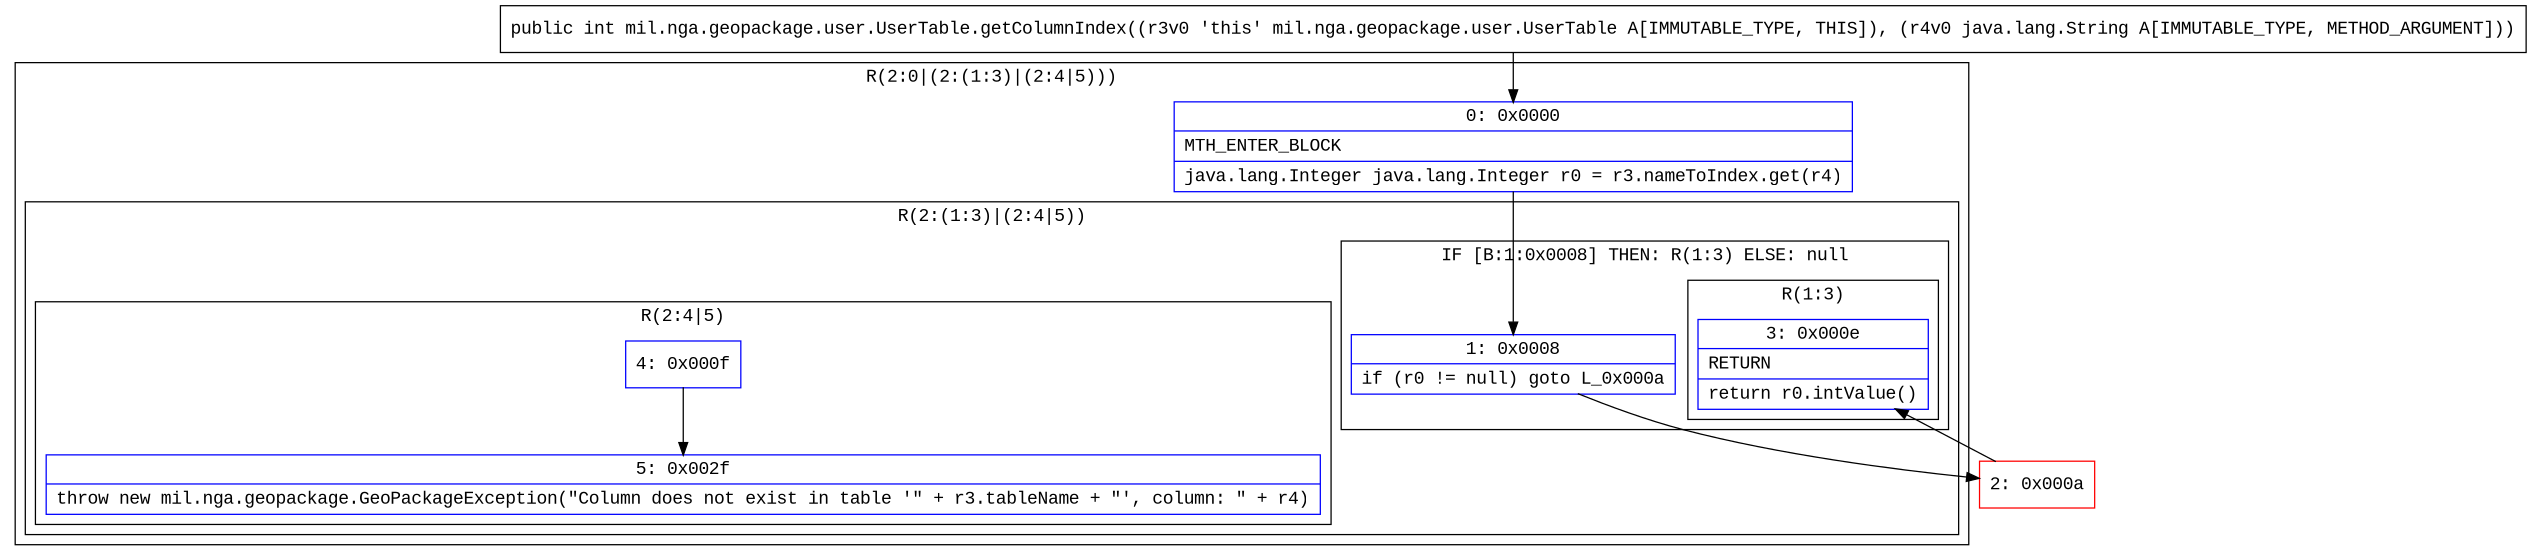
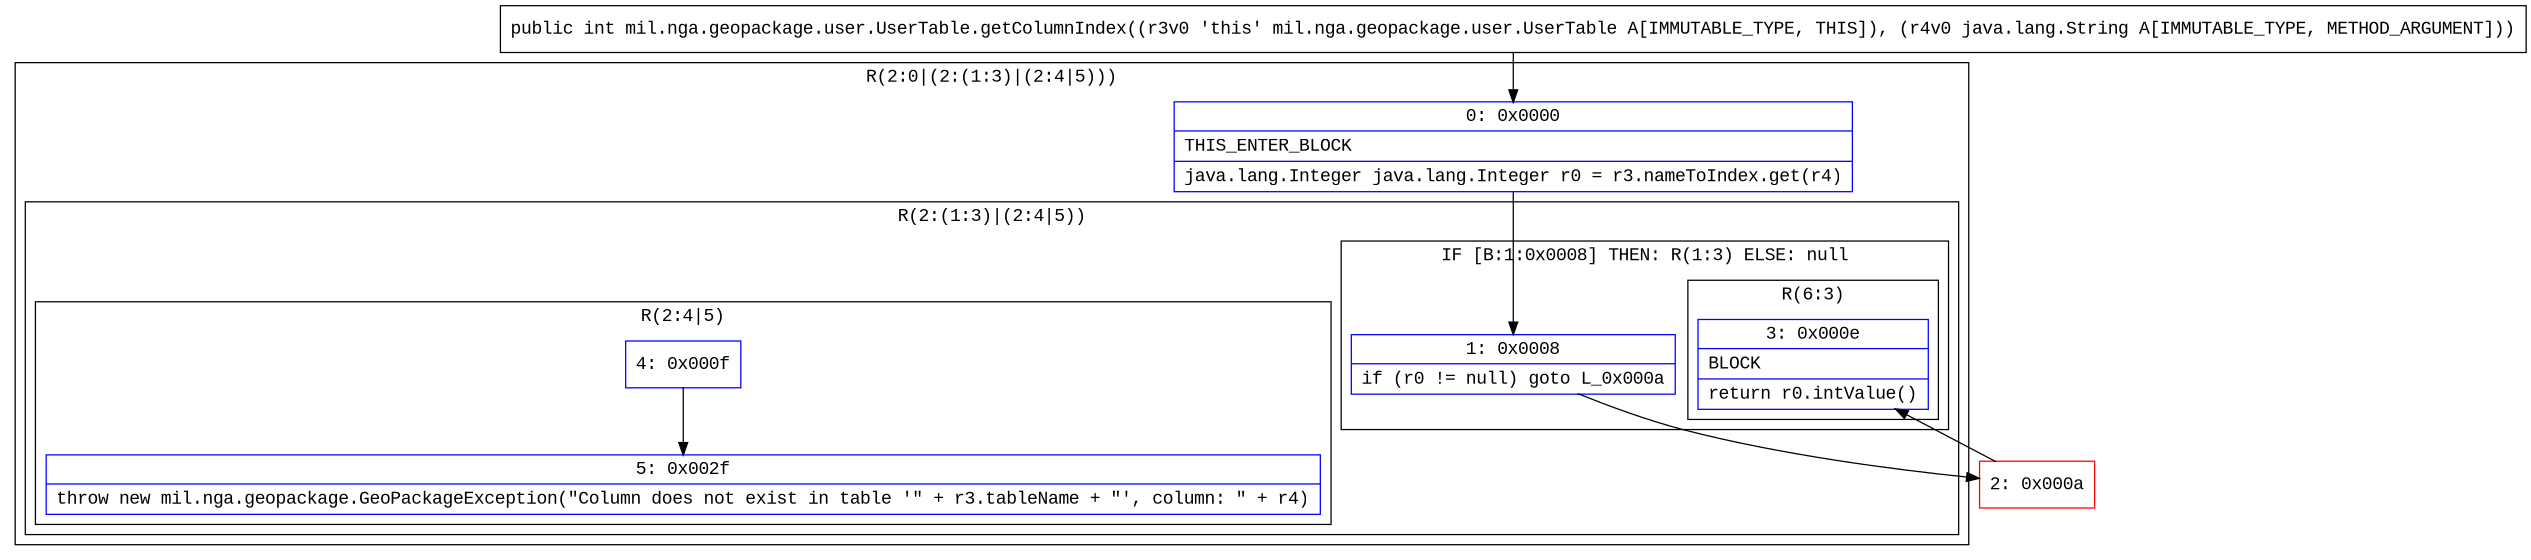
(1263, 146) -> (1268, 146)
(1813, 295) -> (1813, 295)
(1740, 363) -> (1735, 363)
